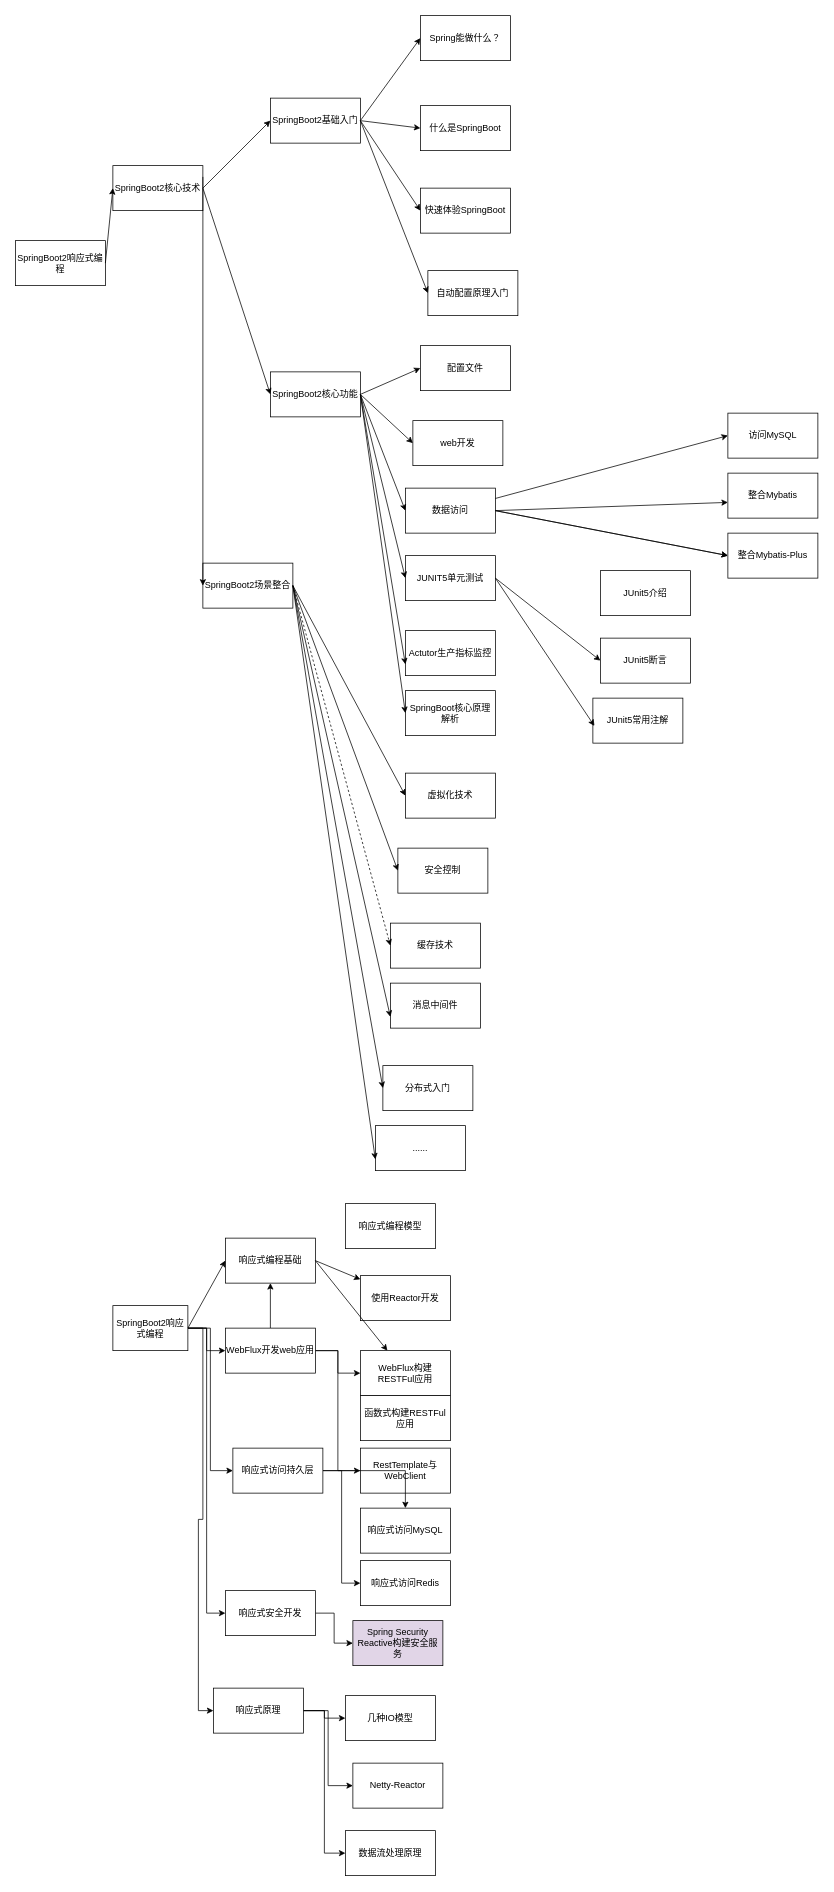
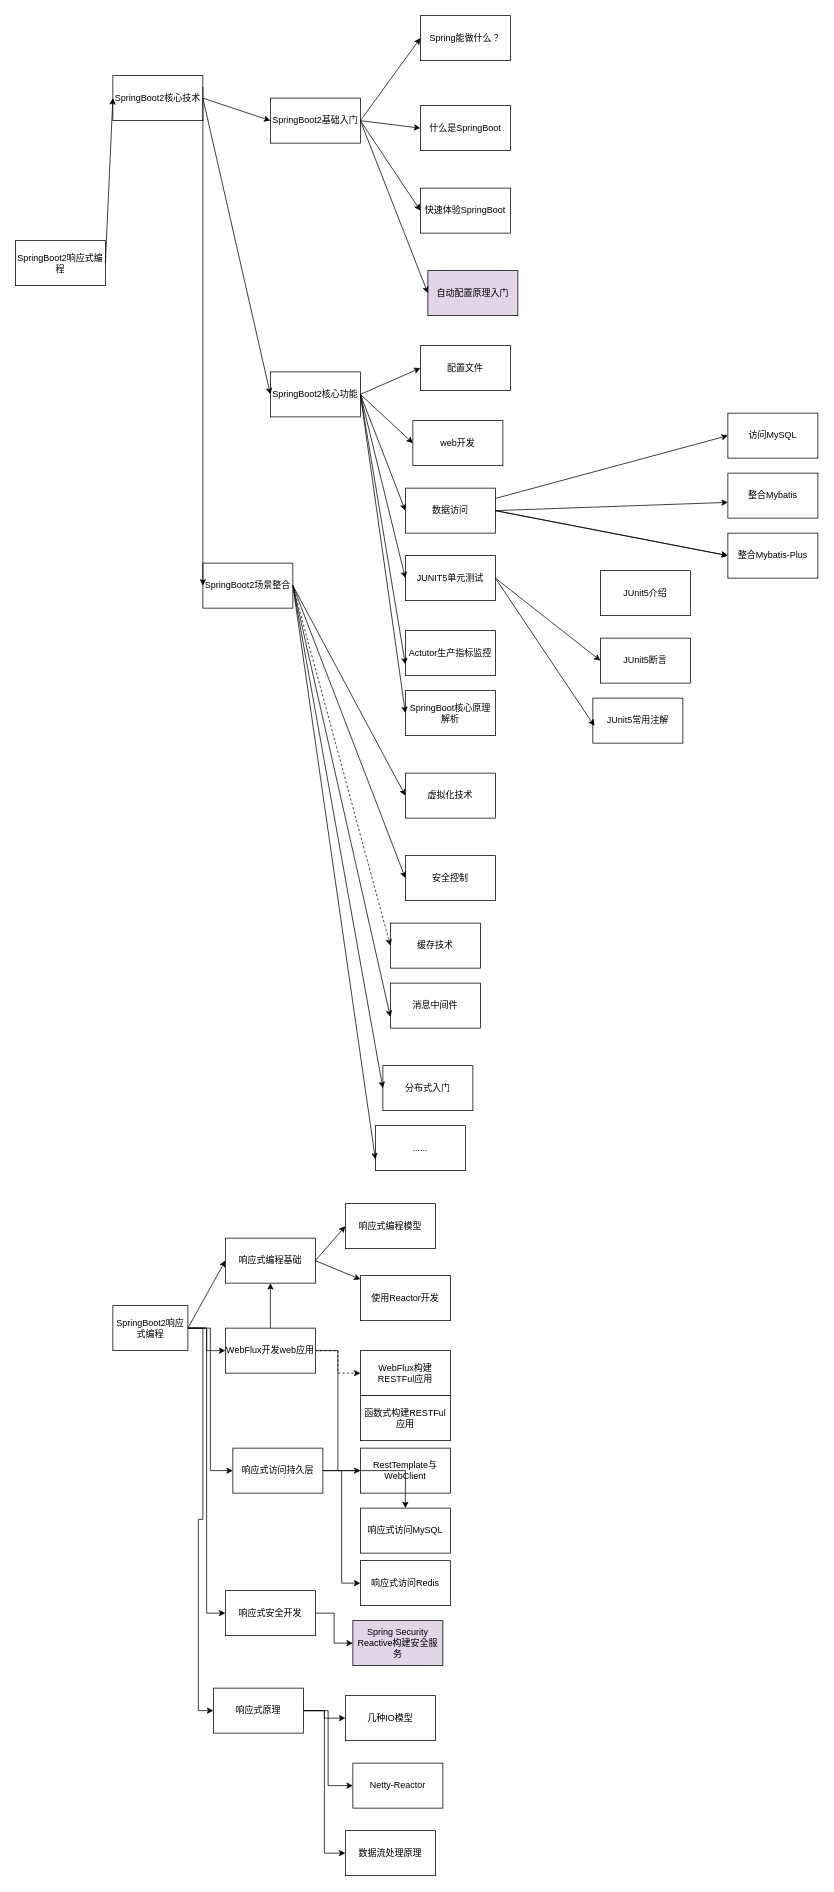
(158, 188) -> (158, 98)
(473, 293) -> (473, 293)
(443, 870) -> (450, 878)
(351, 1304) -> (329, 1244)
(347, 1373) -> (347, 1373)
